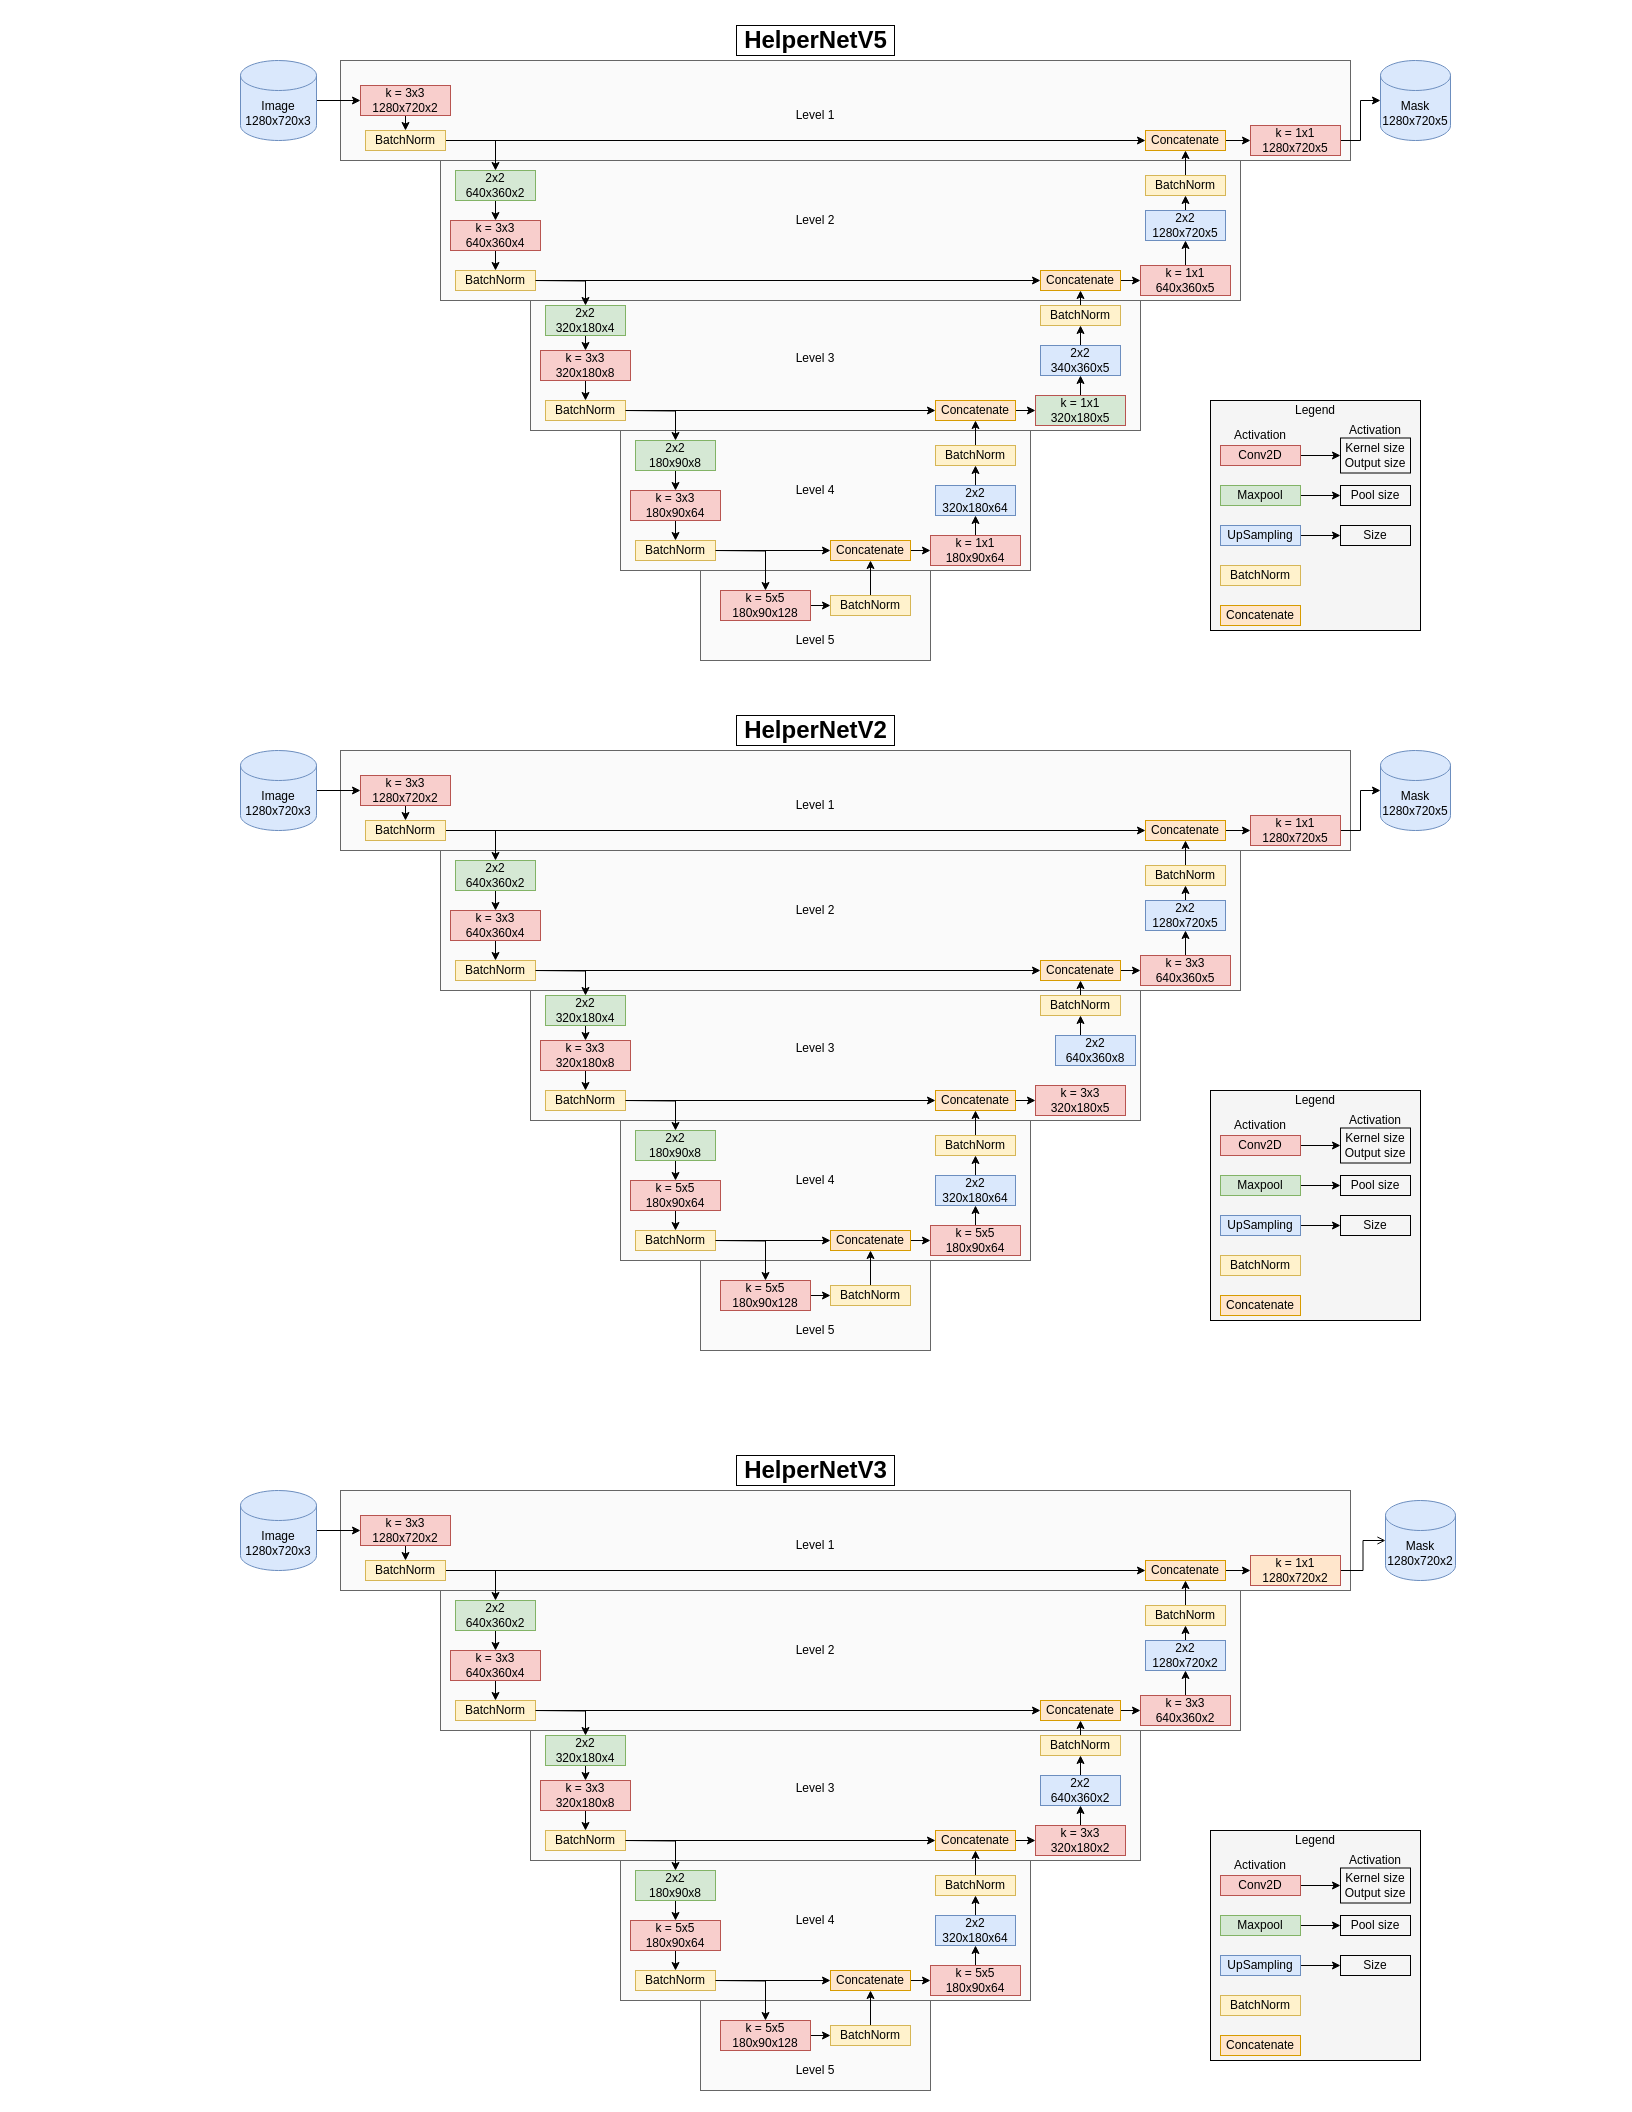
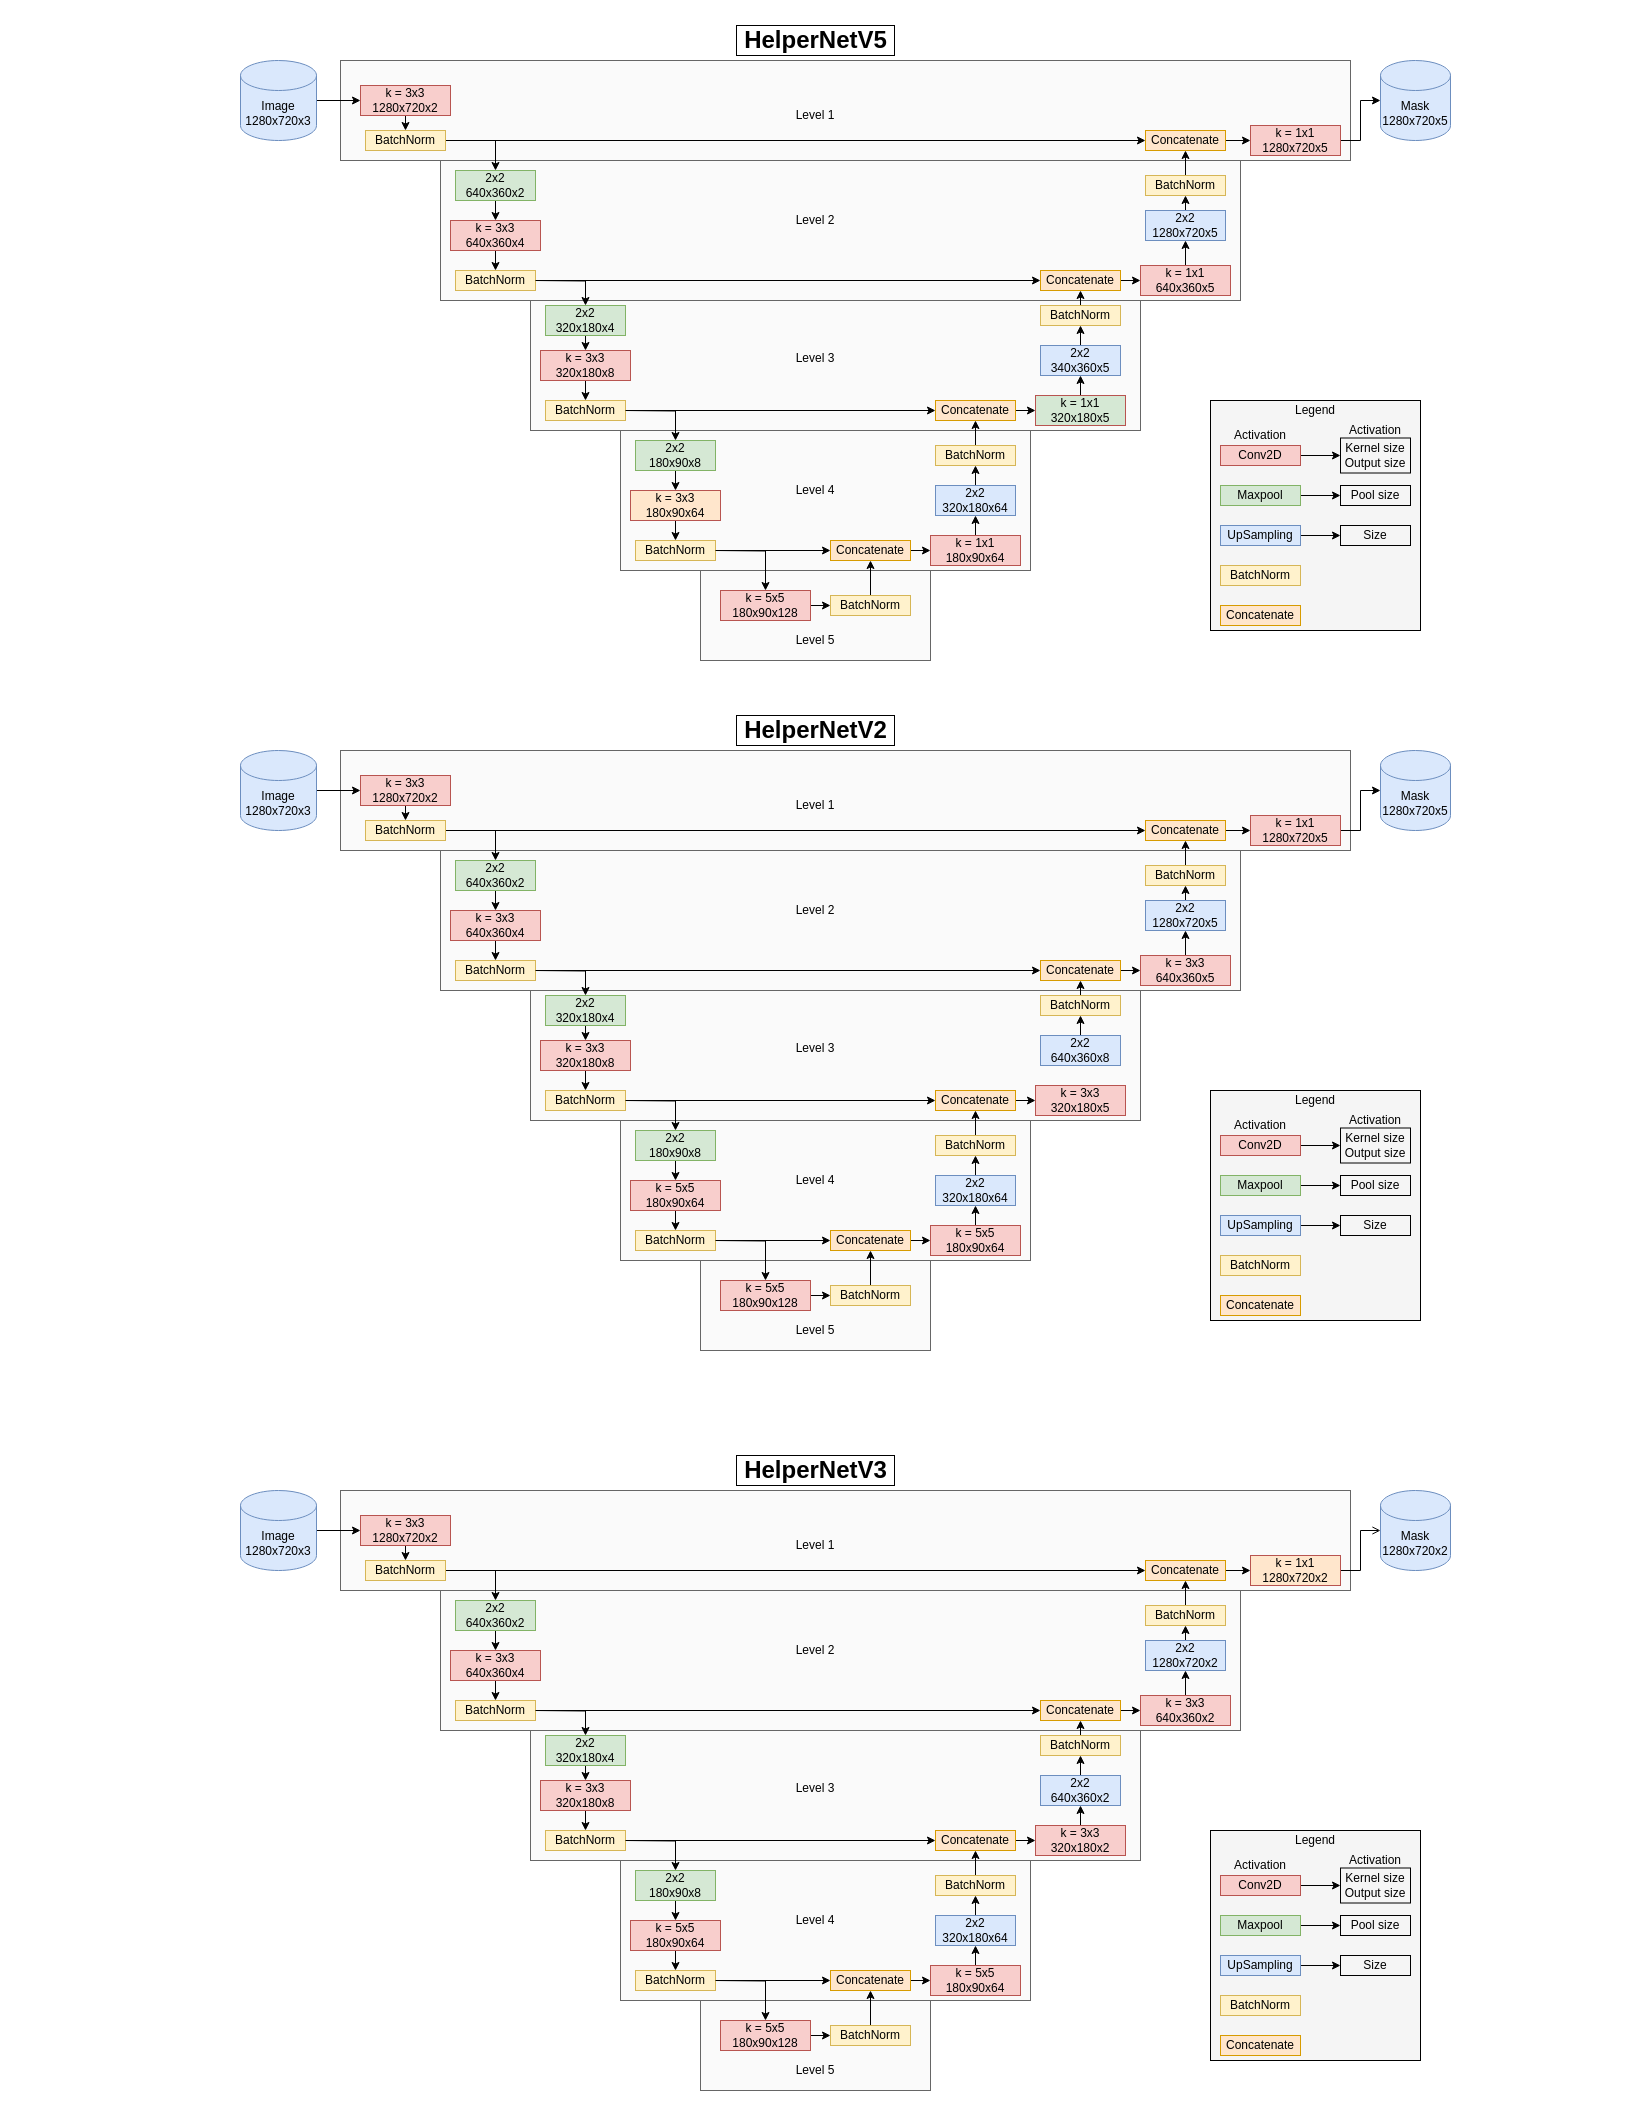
(676, 506) -> (676, 506)
(1096, 1051) -> (1081, 1051)
(1421, 1541) -> (1416, 1531)
